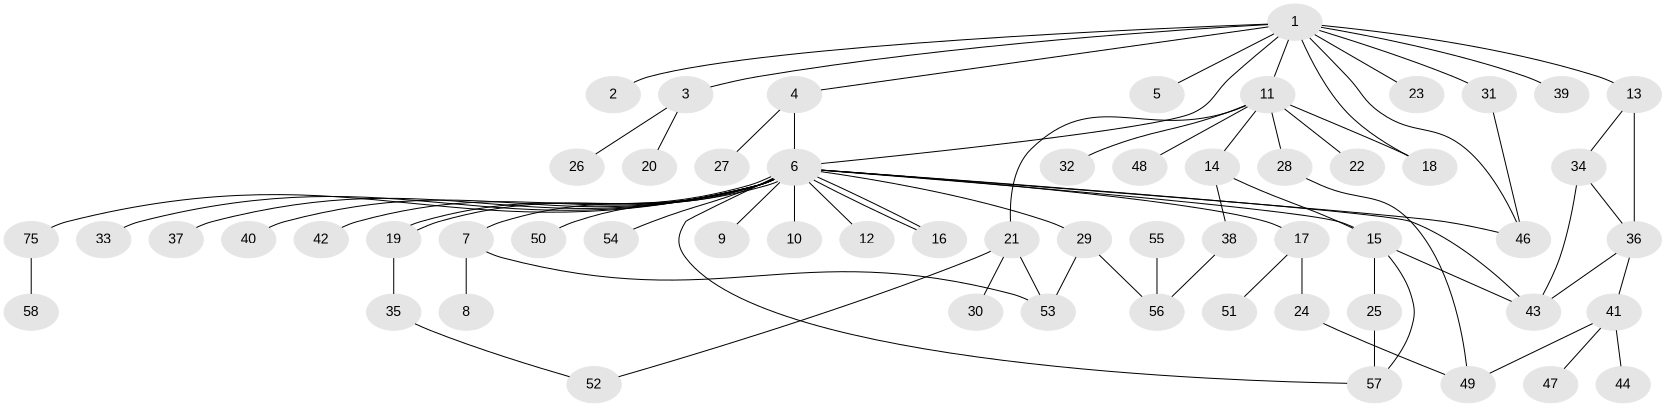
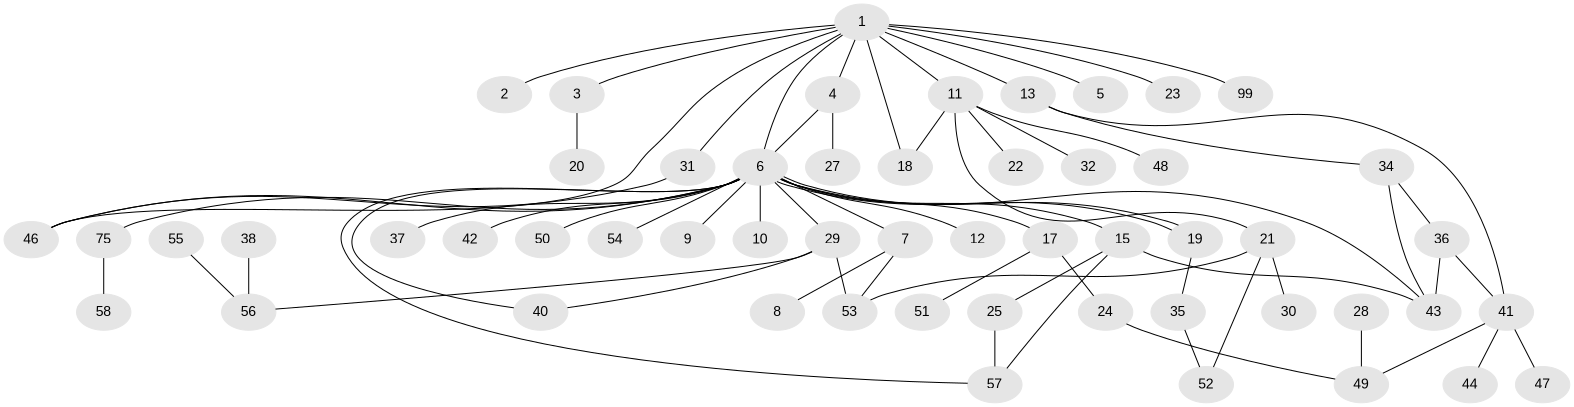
(1562, 95) -> (1246, 95)
(1276, 131) -> none
(577, 167) -> none
(1212, 167) -> none
(1634, 167) -> (1323, 116)
(104, 240) -> none
(939, 240) -> none
none -> (691, 286)
